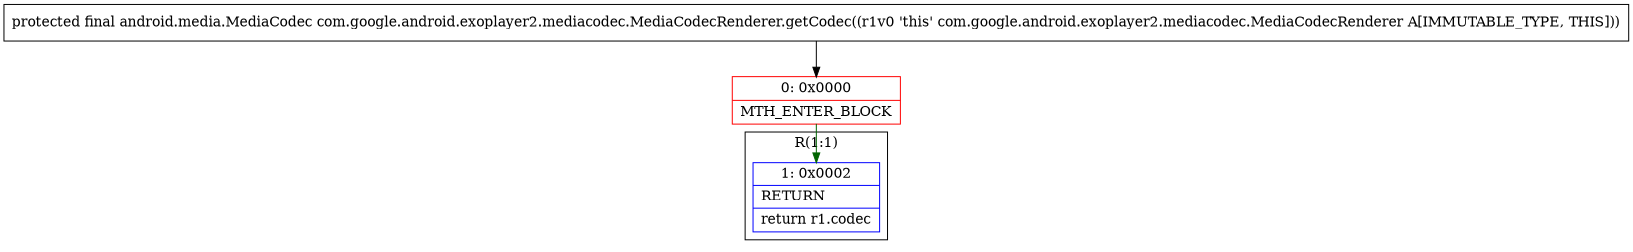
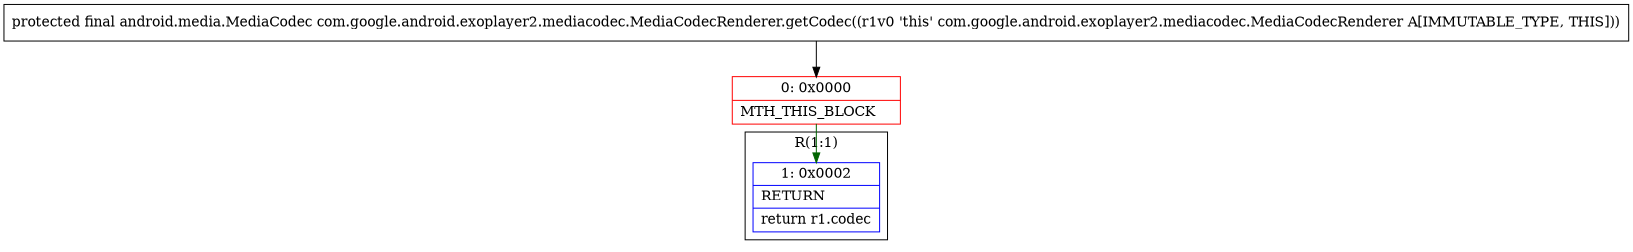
(816, 112) -> (808, 112)
